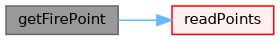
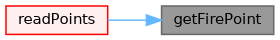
(138, 20) -> (127, 20)
